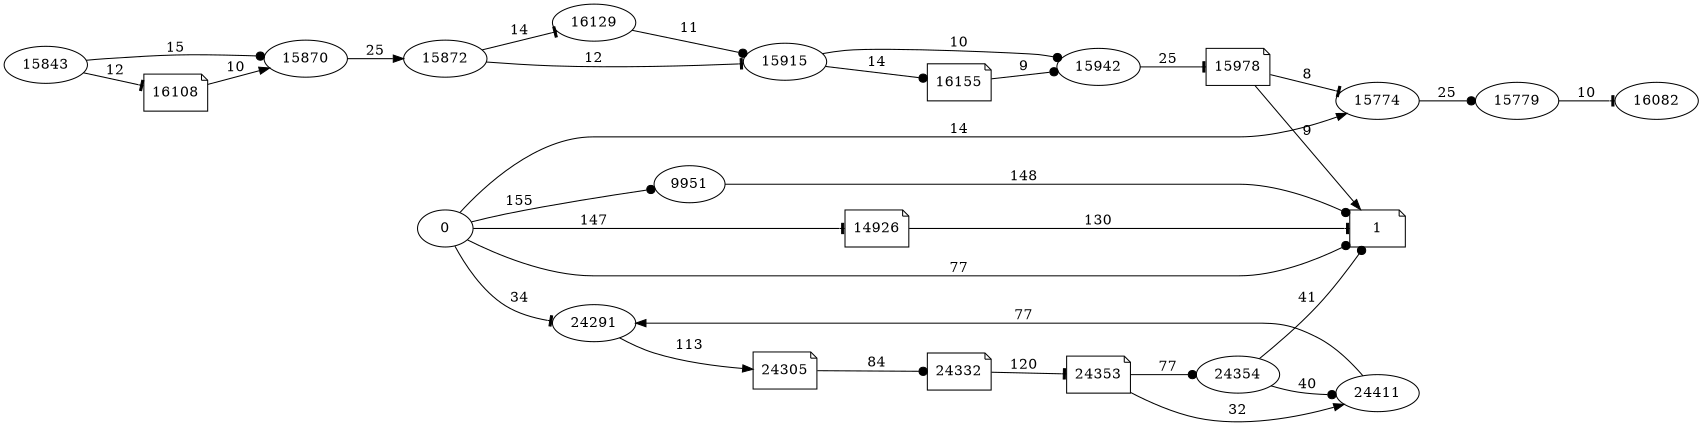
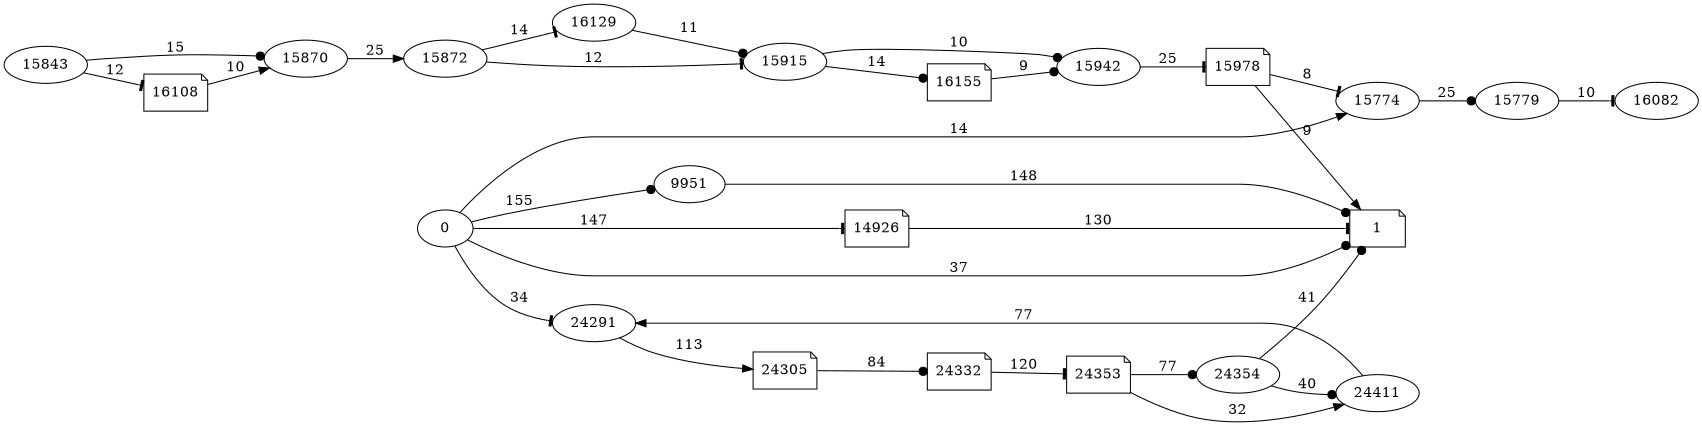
(959, 268) -> (959, 268)
